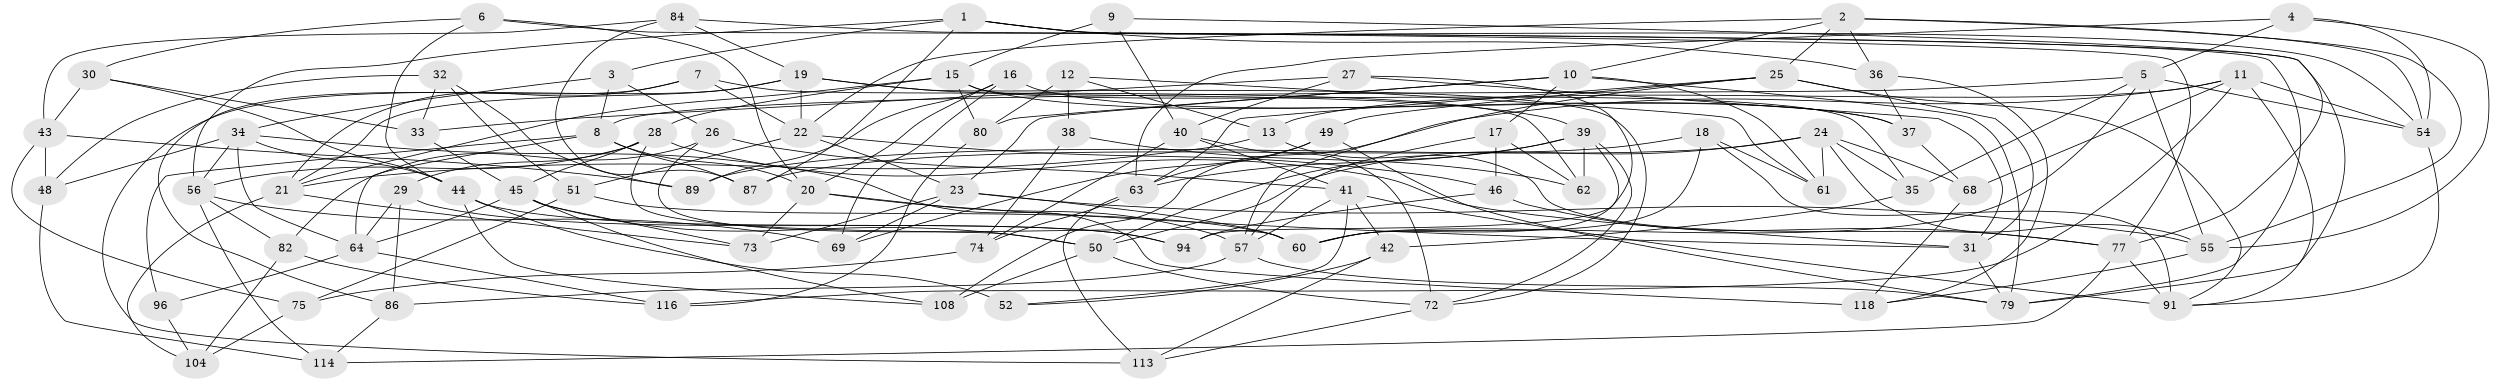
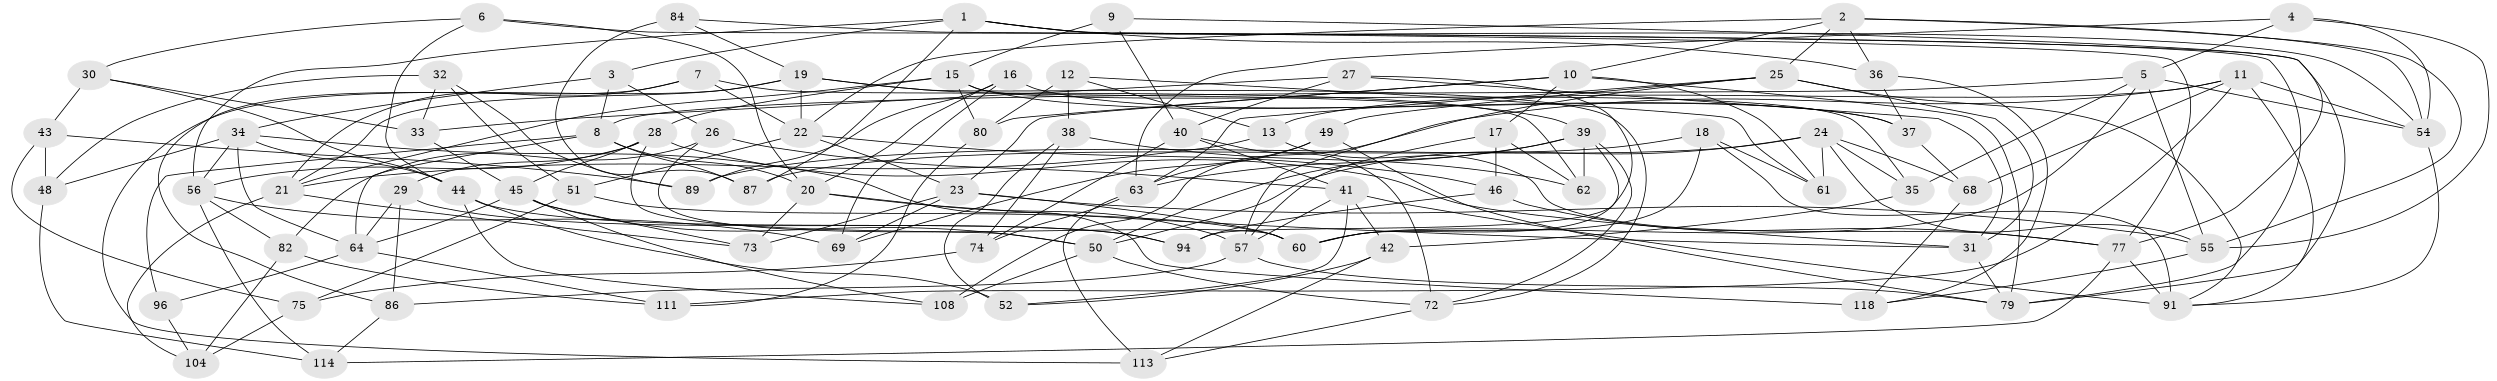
(326, 35) -> none
none -> (946, 239)
(667, 306) -> (667, 306)
